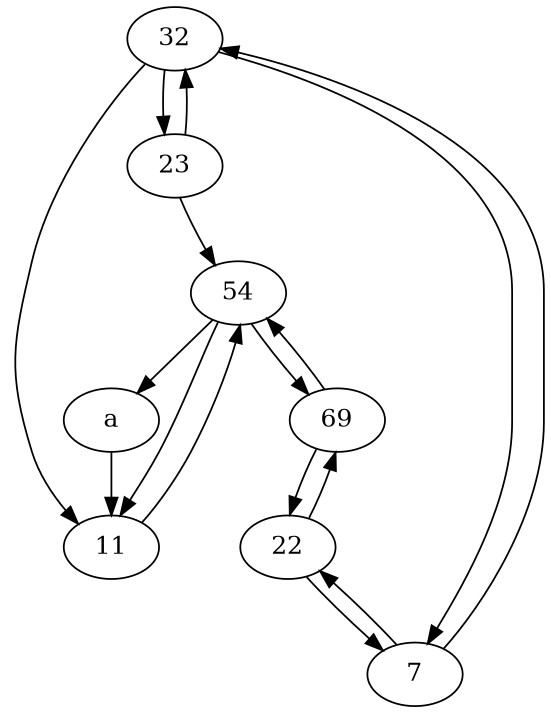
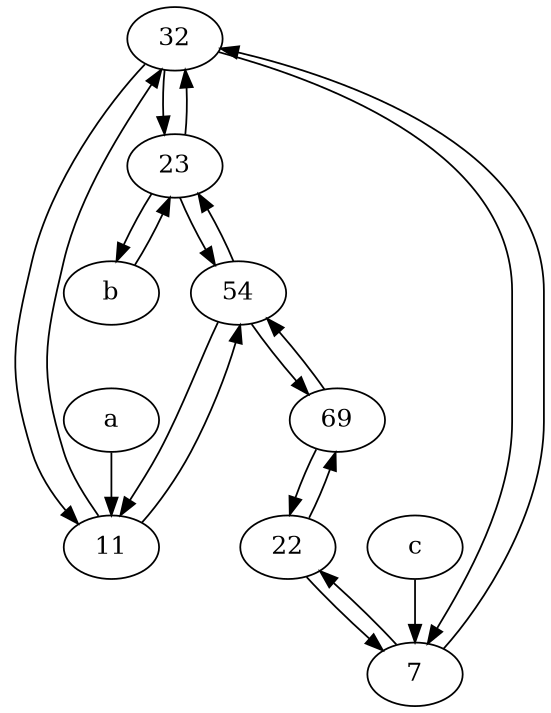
none -> (111, 293)
none -> (56, 295)
(181, 350) -> (221, 235)
none -> (415, 547)
